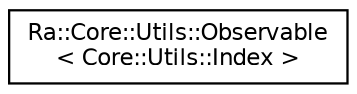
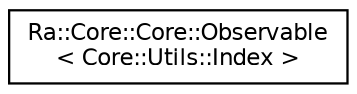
(178, 47) -> (178, 47)
